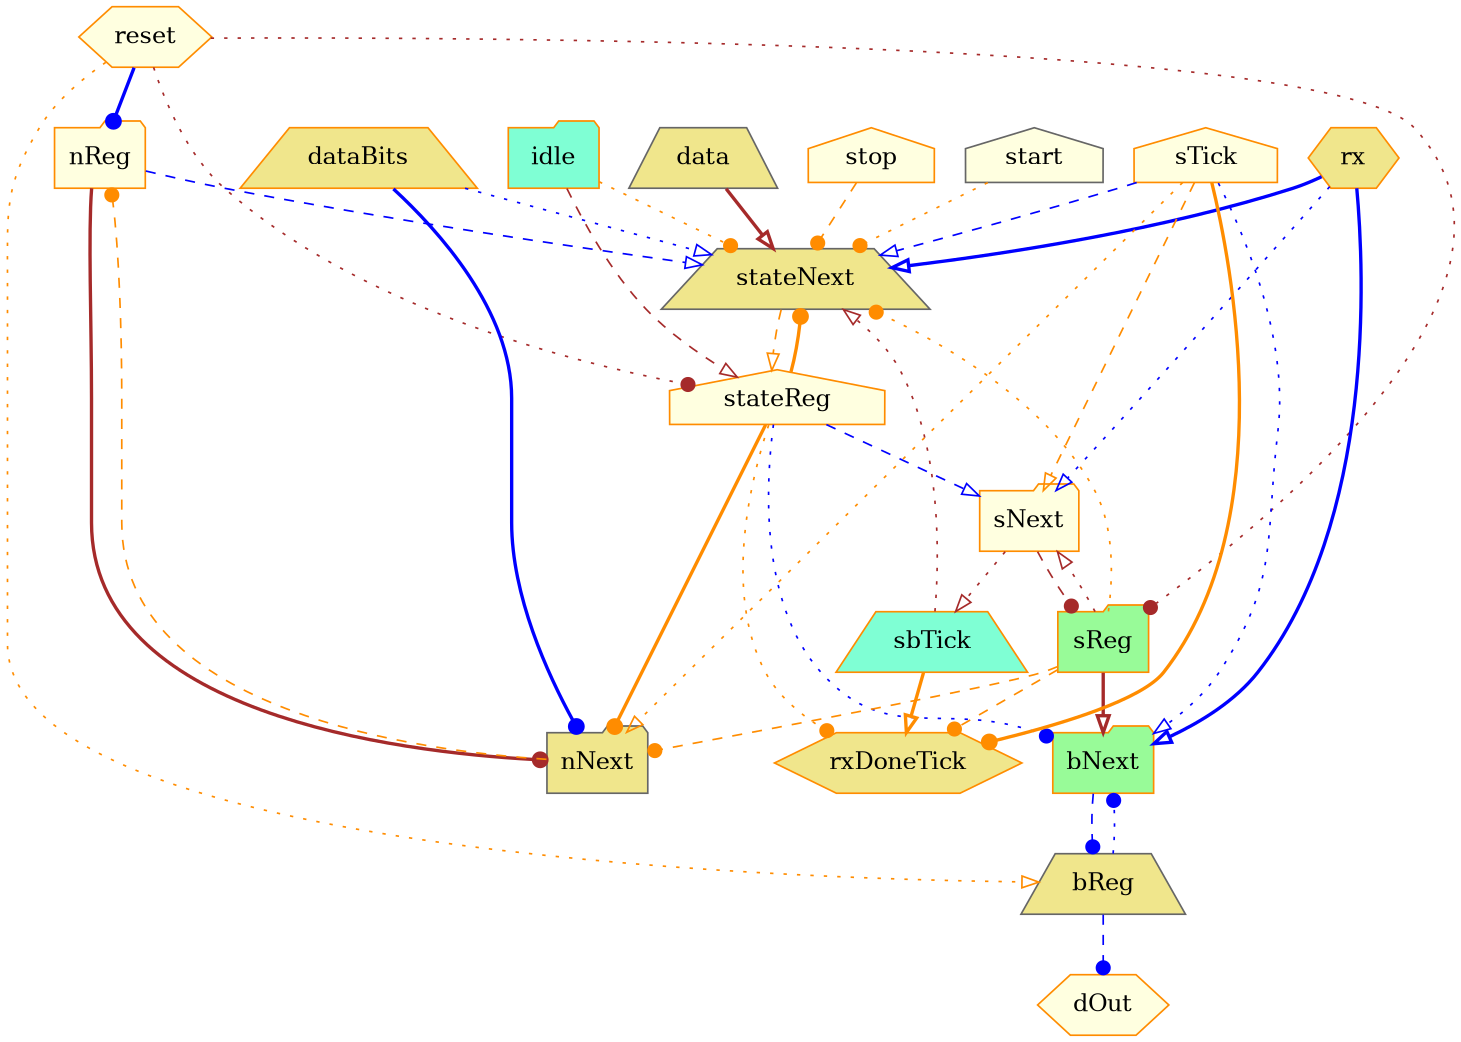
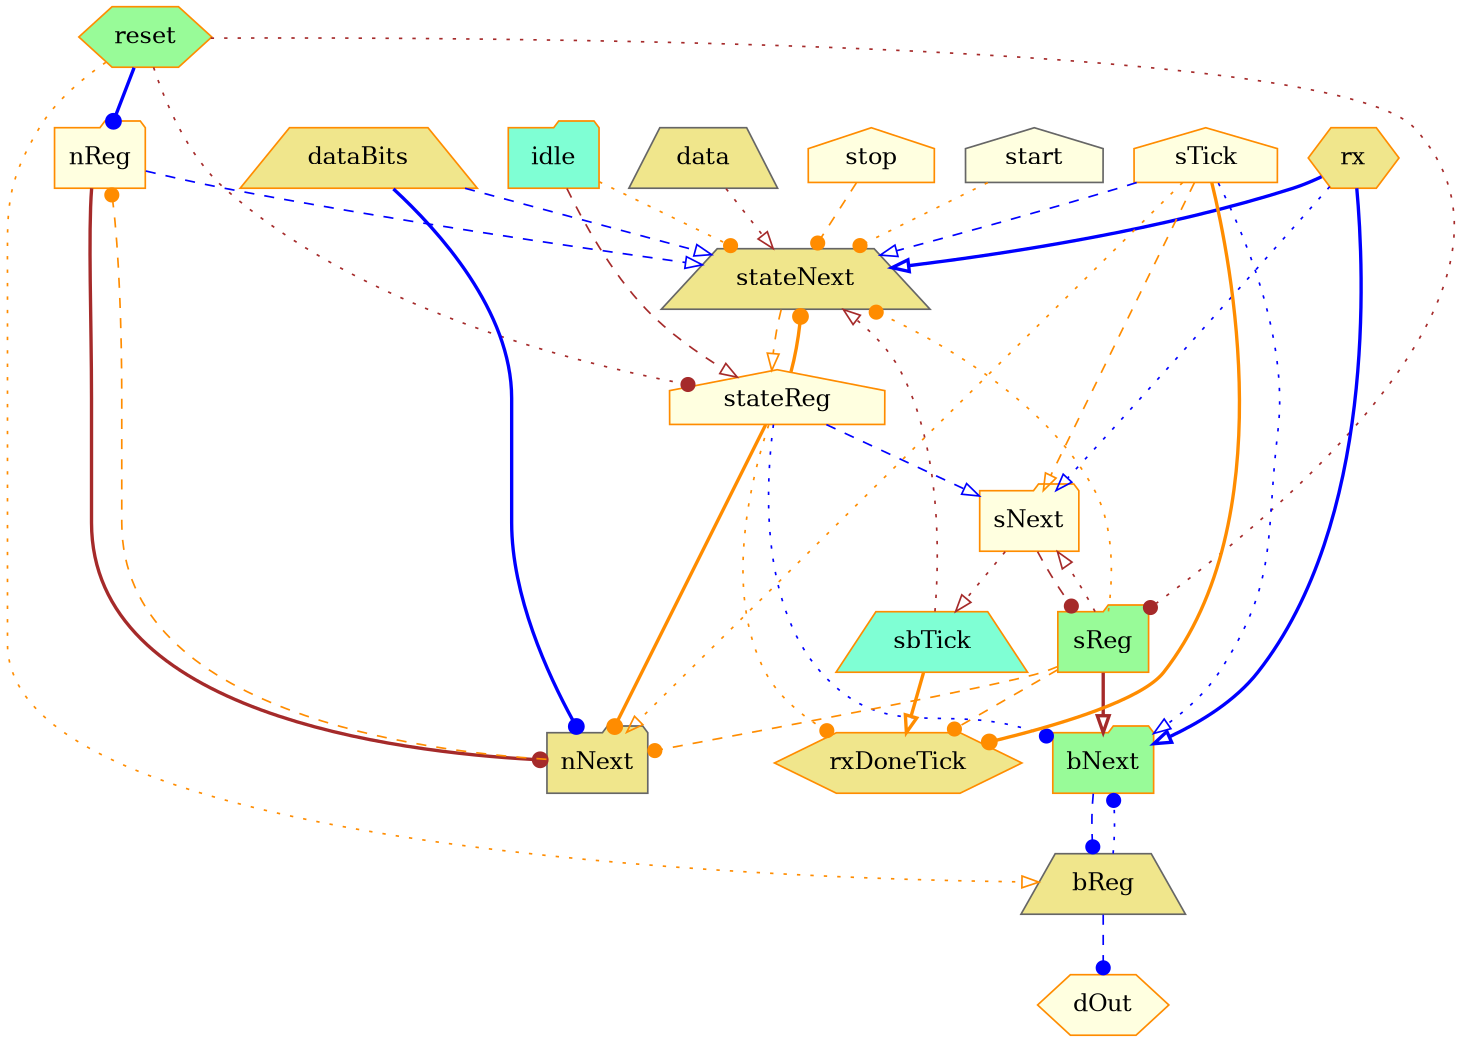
(145, 37) -> (145, 37)
(744, 212) -> (744, 212)
(569, 216) -> (569, 216)
